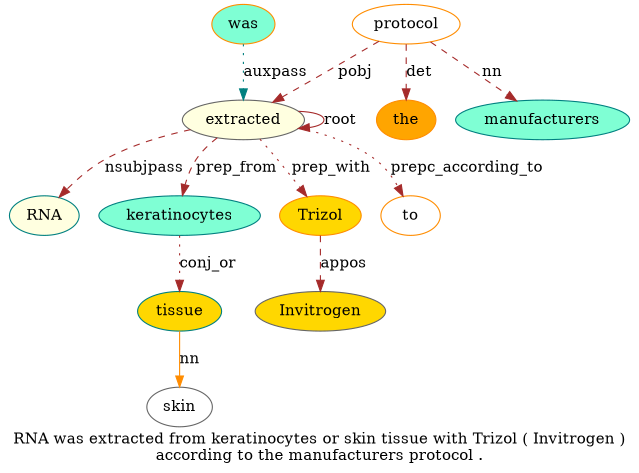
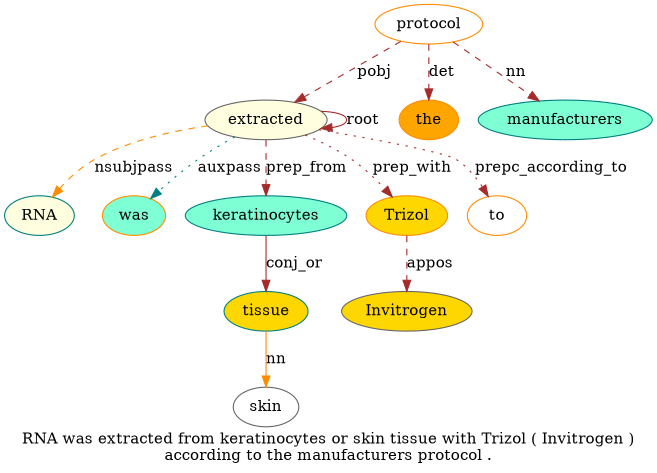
(243, 67) -> (195, 162)
(124, 150) -> (128, 145)
(180, 258) -> (266, 258)
